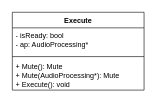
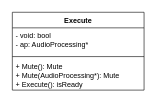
(56, 41) -> (56, 41)
(74, 76) -> (74, 76)
